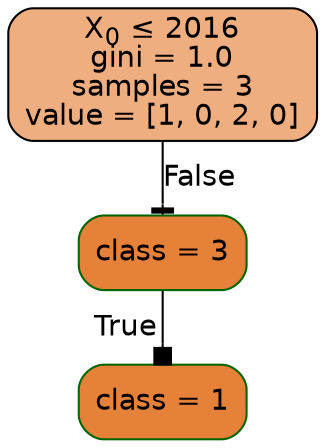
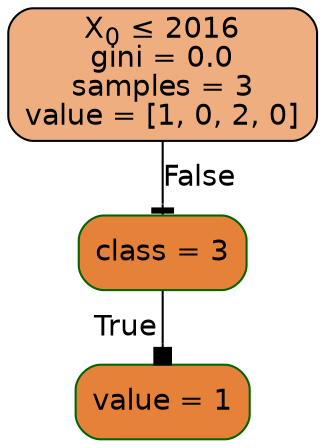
(163, 58) -> (163, 58)
(163, 402) -> (163, 402)
